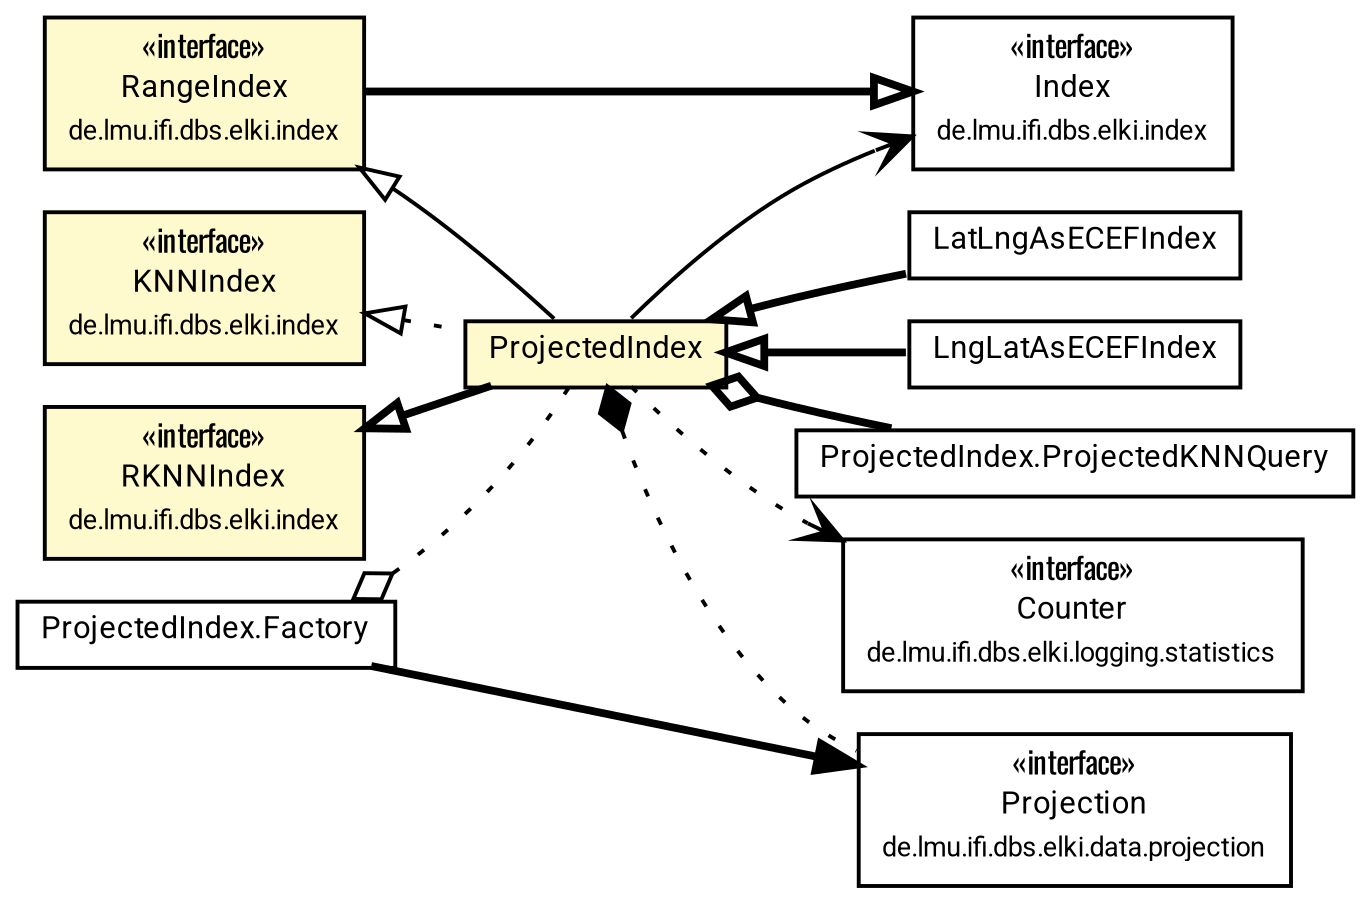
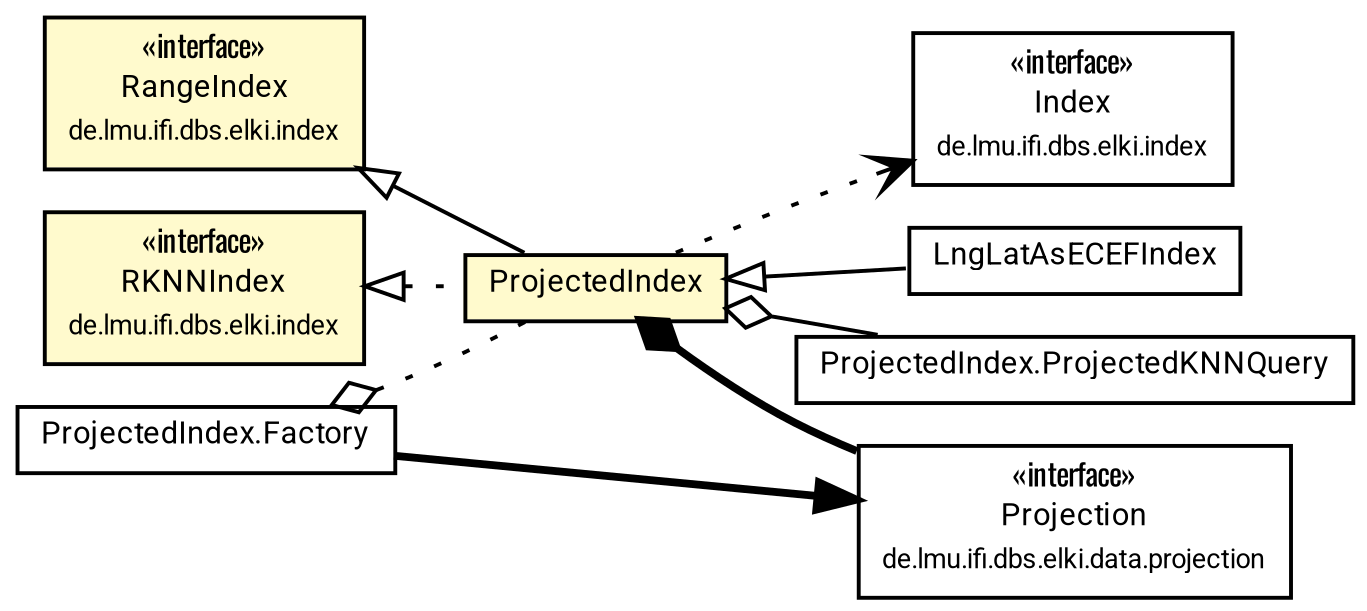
(619, 92) -> none
(744, 222) -> (775, 212)
(1073, 243) -> none
(204, 286) -> none
(835, 352) -> (835, 273)
(447, 401) -> (434, 286)
(824, 414) -> (825, 326)
(711, 613) -> (764, 406)
(1073, 613) -> none
